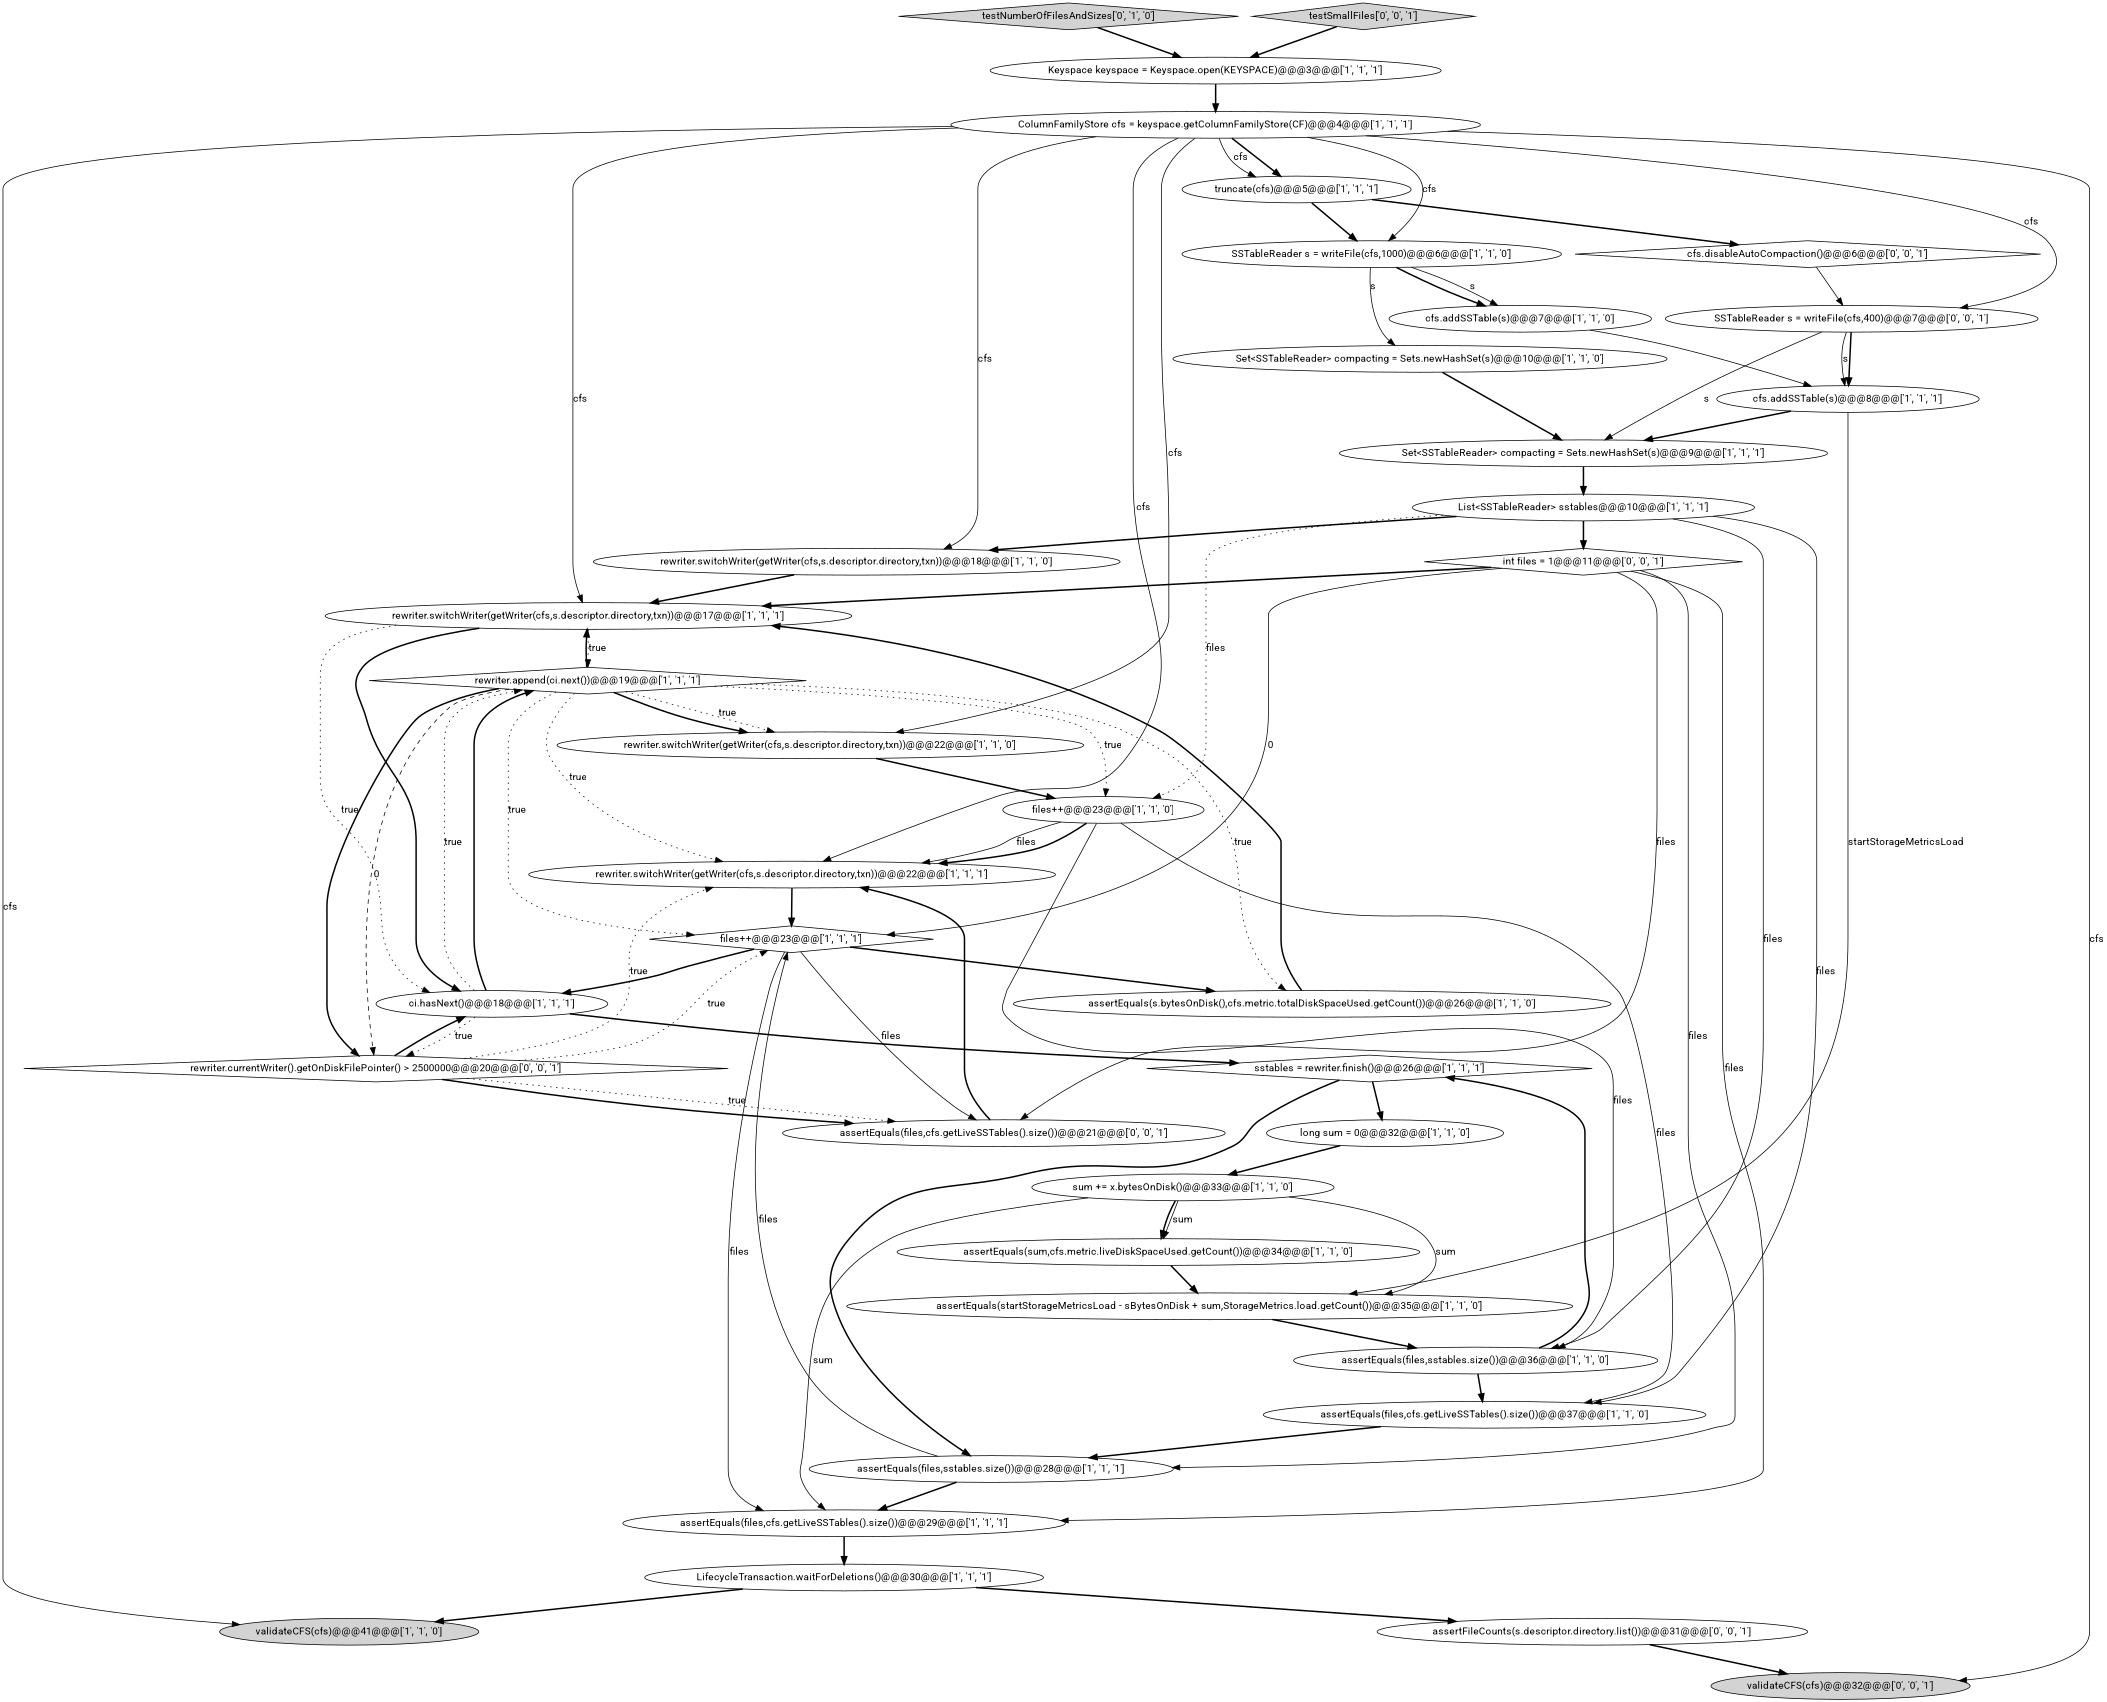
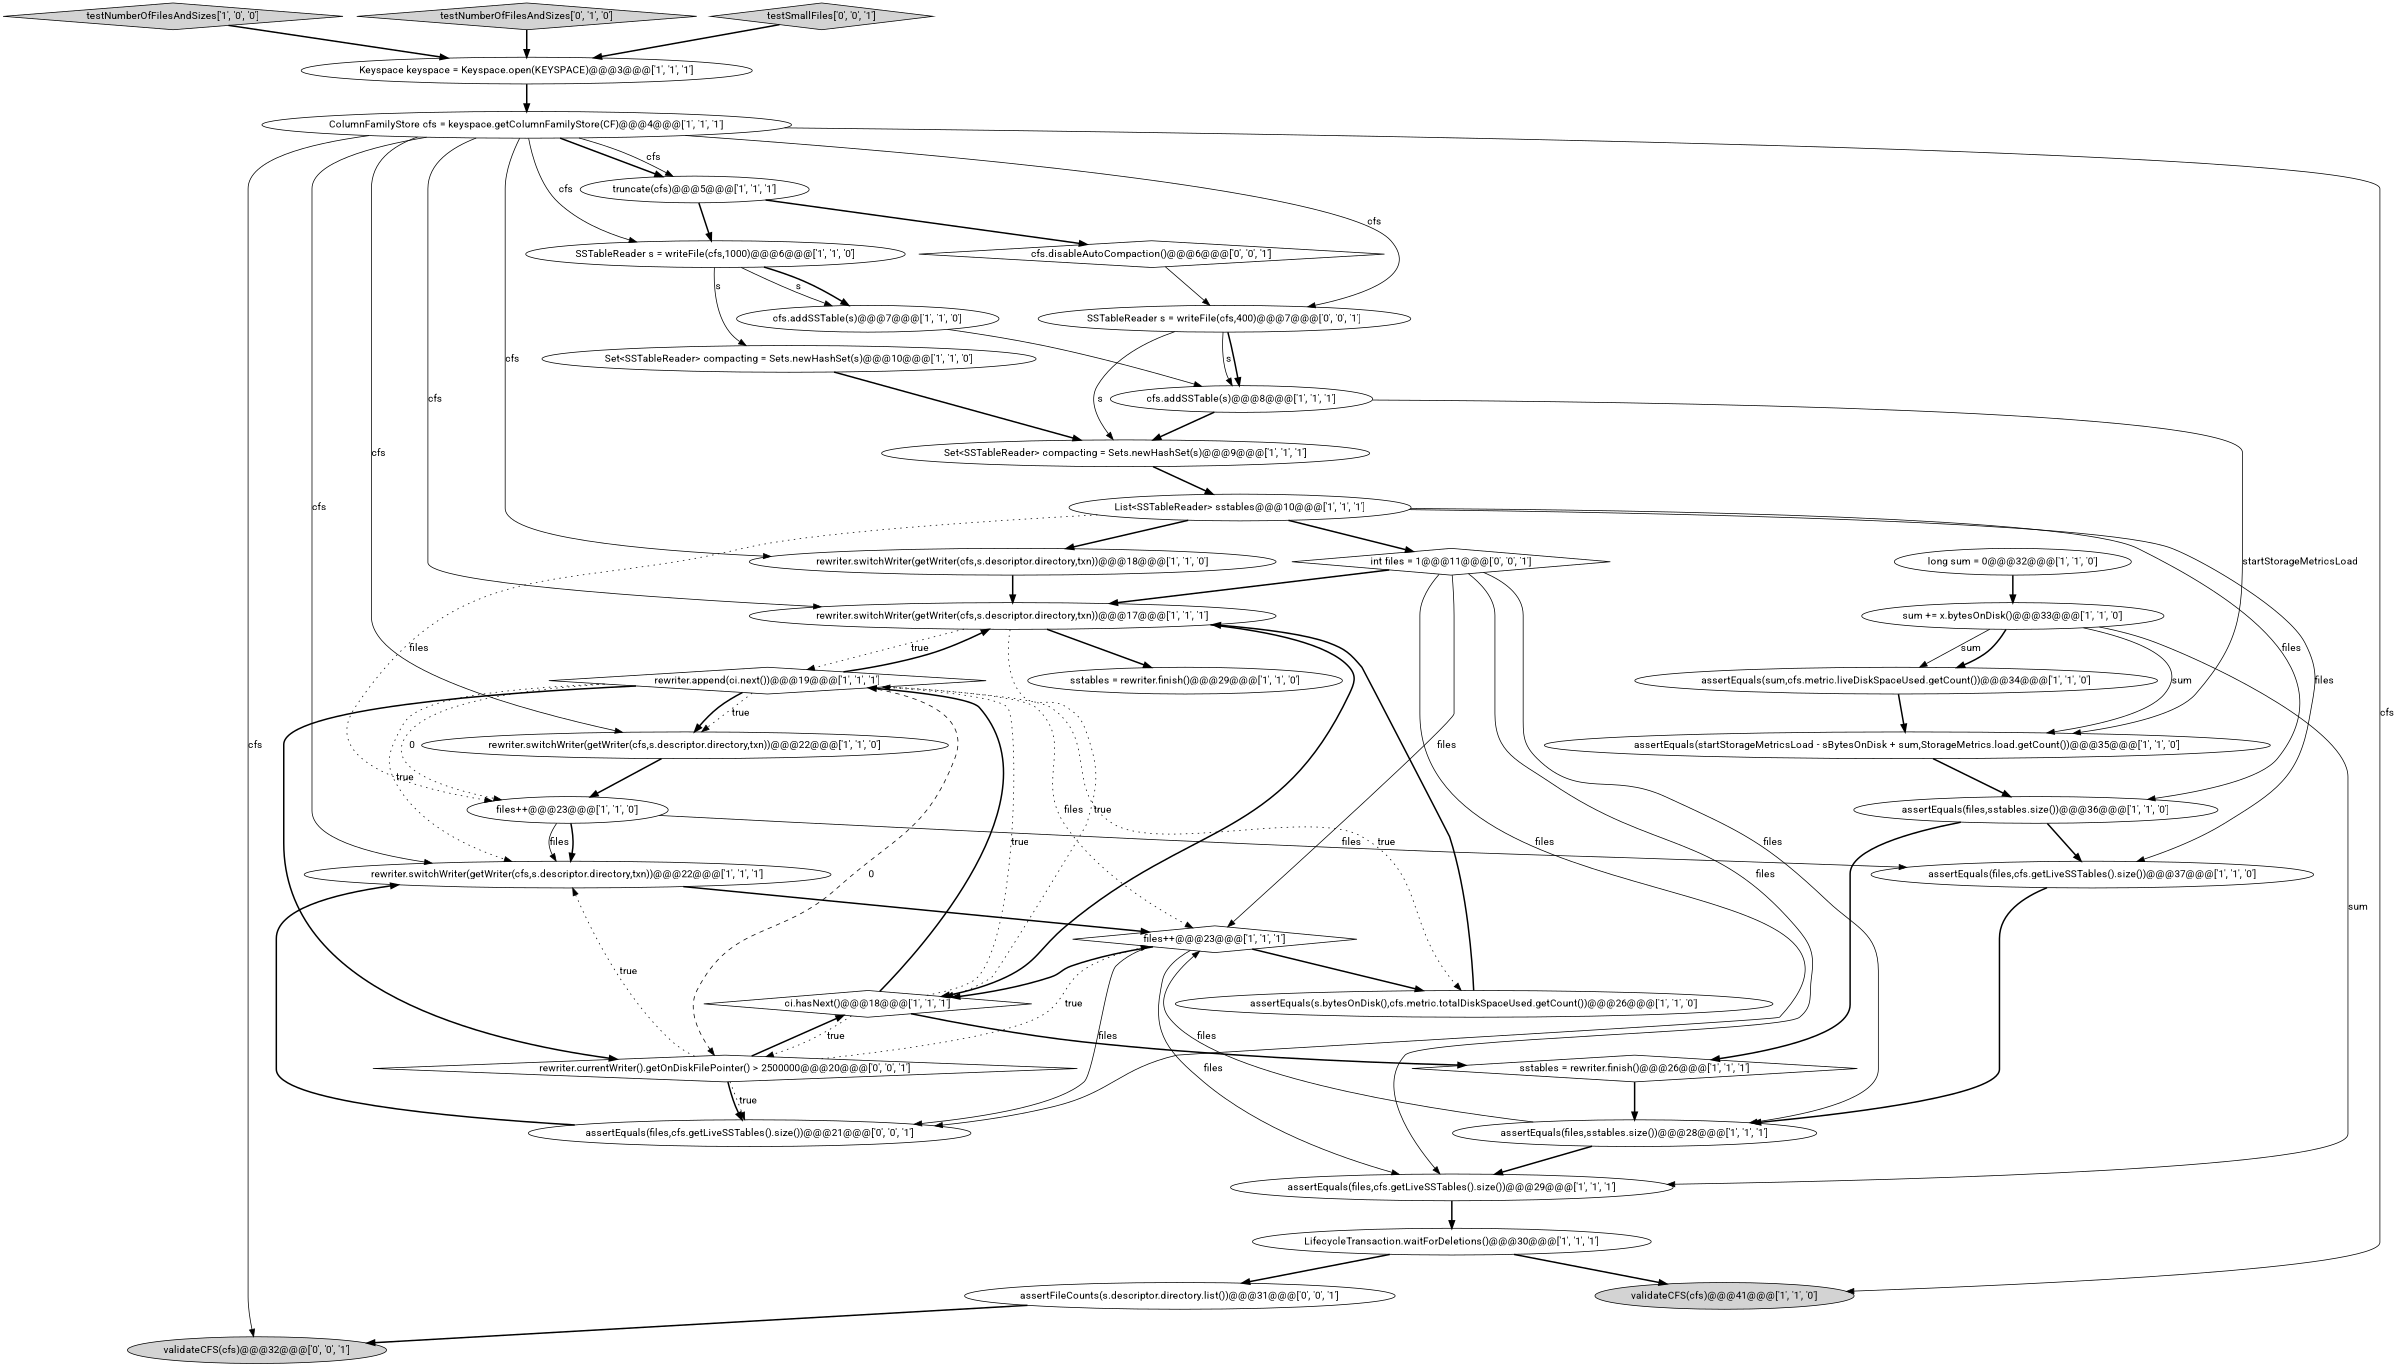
none -> (173, 16)
none -> (1185, 681)
(1113, 745) -> (412, 745)
(1271, 745) -> (1447, 745)
(518, 810) -> (1074, 810)
(492, 1004) -> (868, 1004)
(1349, 1037) -> none
(1376, 1097) -> none
